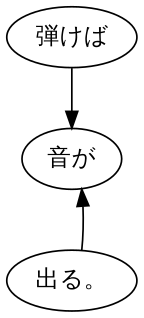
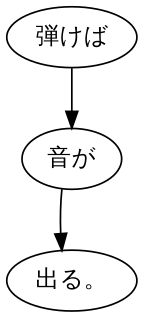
(83, 229) -> (61, 211)
